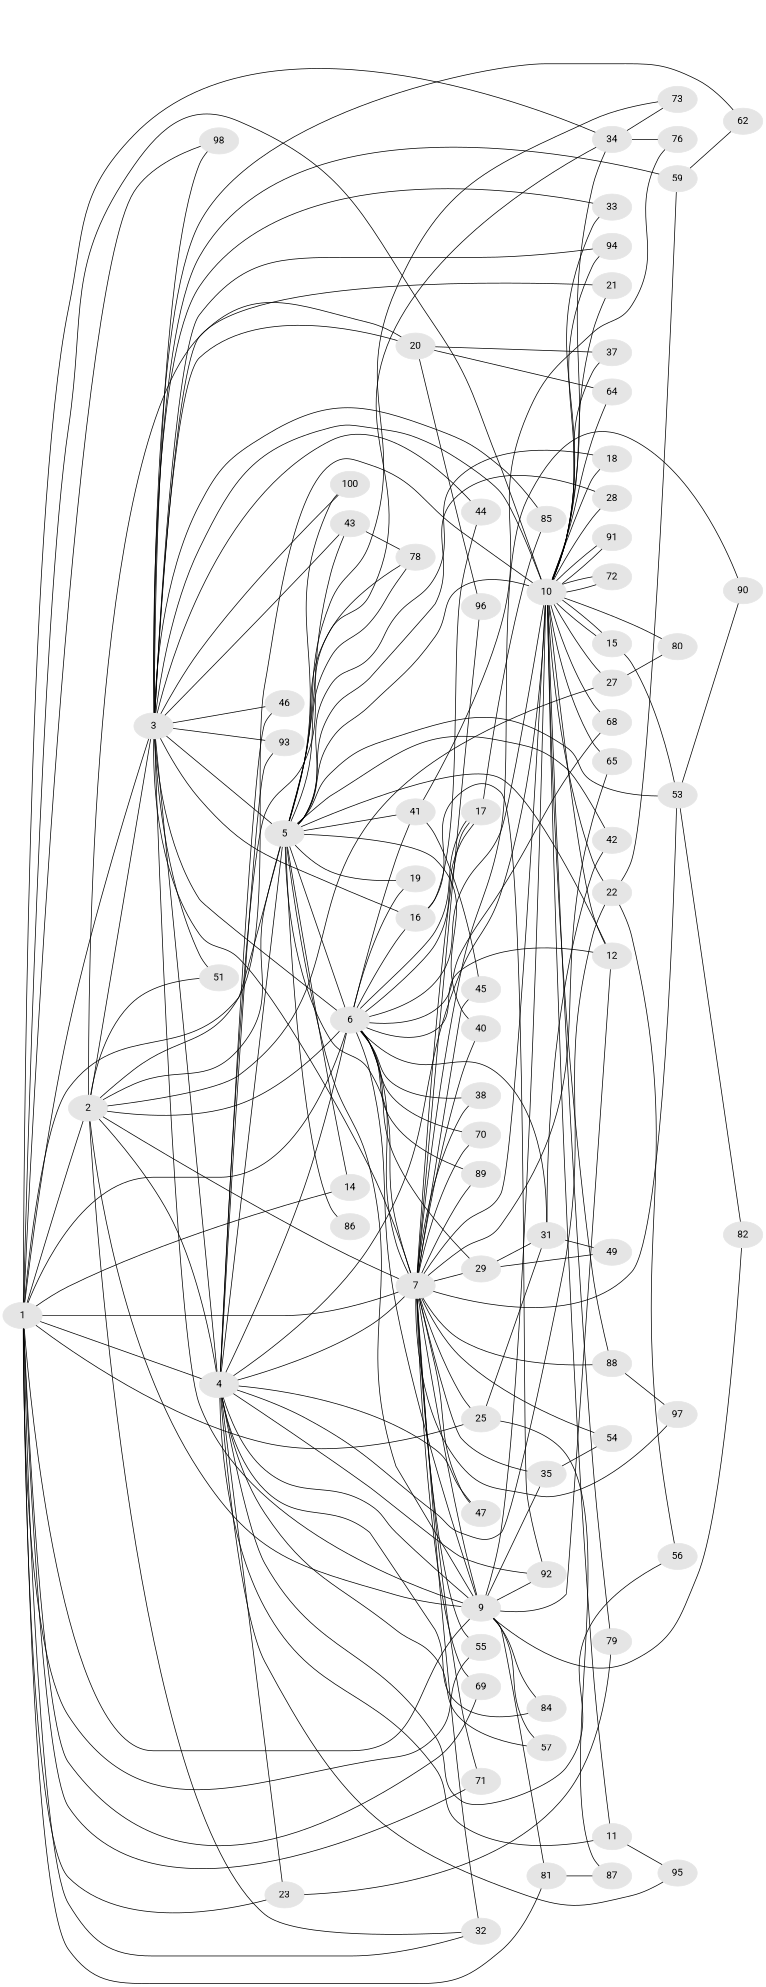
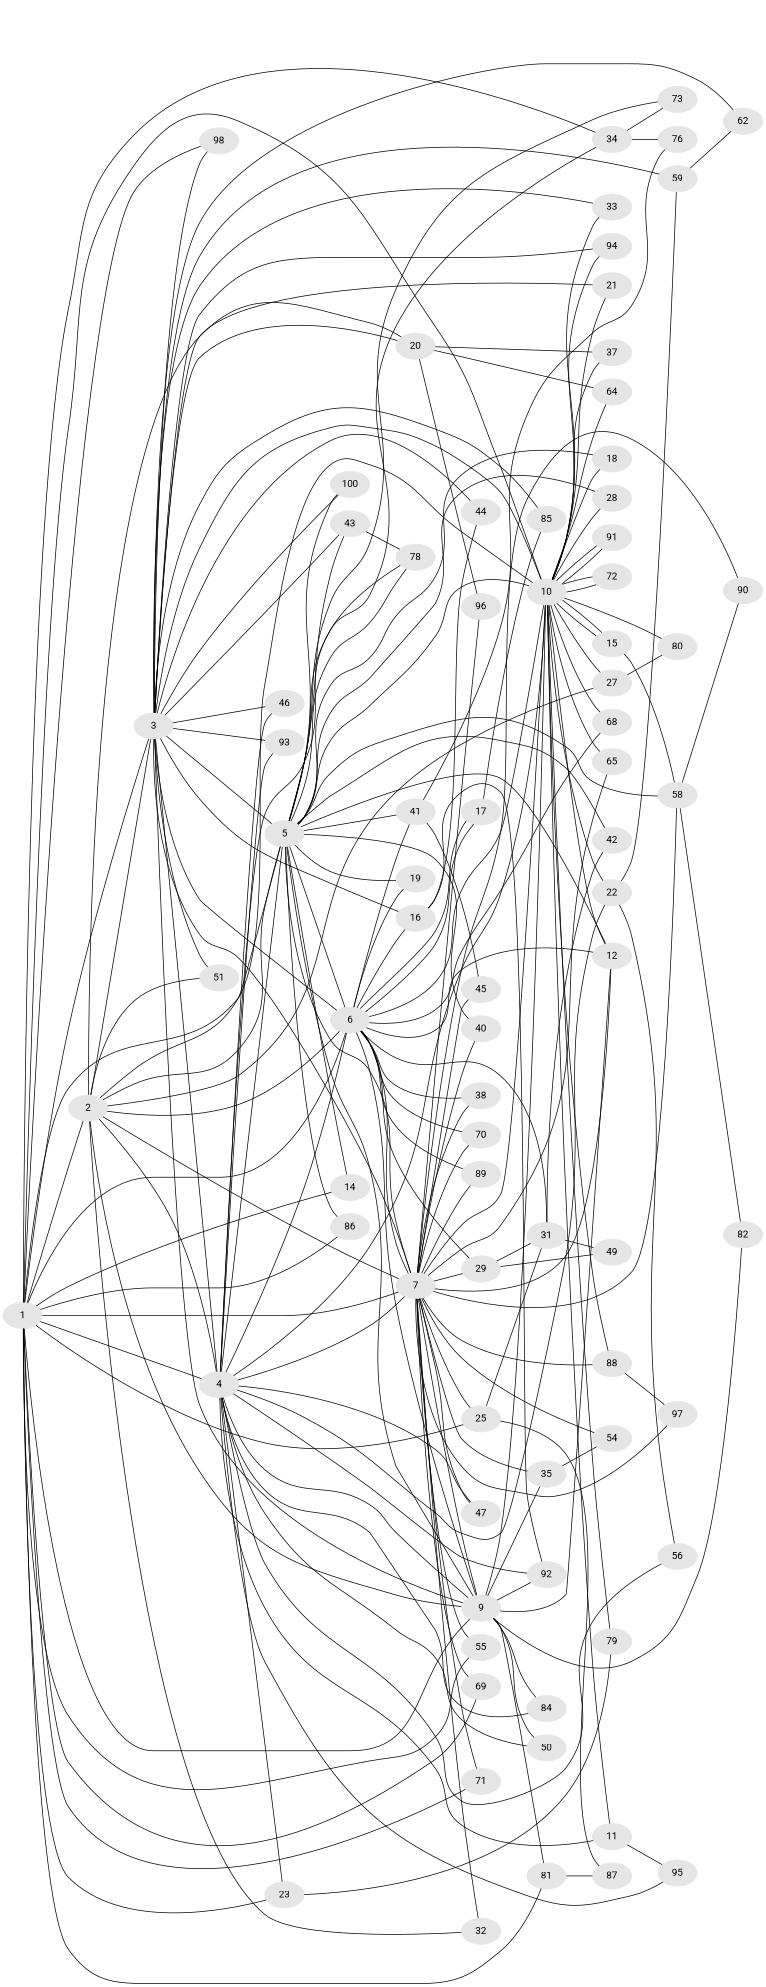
(578, 365) -> none
(678, 795) -> (678, 795)
(434, 1046) -> (590, 1185)
(547, 1748) -> (547, 1748)
(60, 1875) -> (178, 1288)
